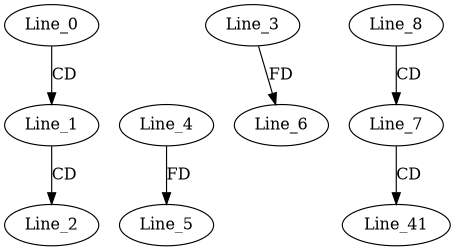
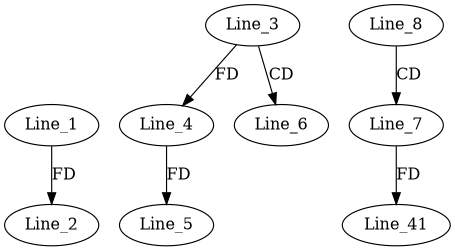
(52, 25) -> none
none -> (213, 71)
(281, 75) -> (281, 75)
(64, 175) -> (64, 175)
(409, 175) -> (409, 175)
